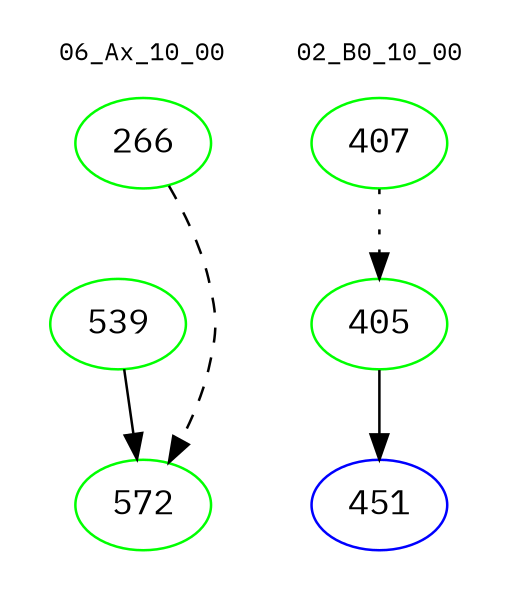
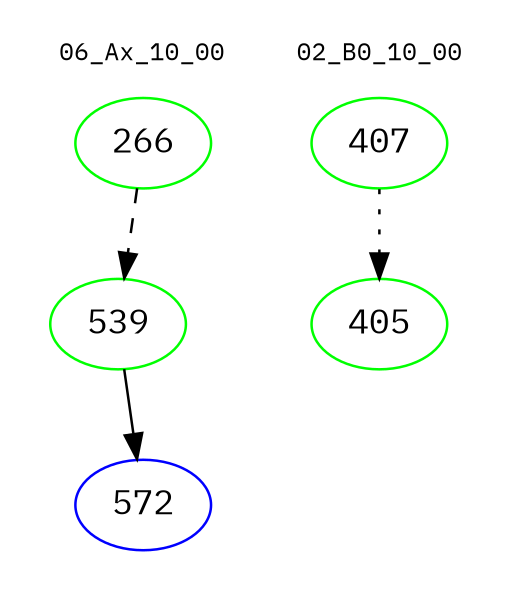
(215, 311) -> (133, 221)
(143, 505) -> (143, 505)
(379, 505) -> none
